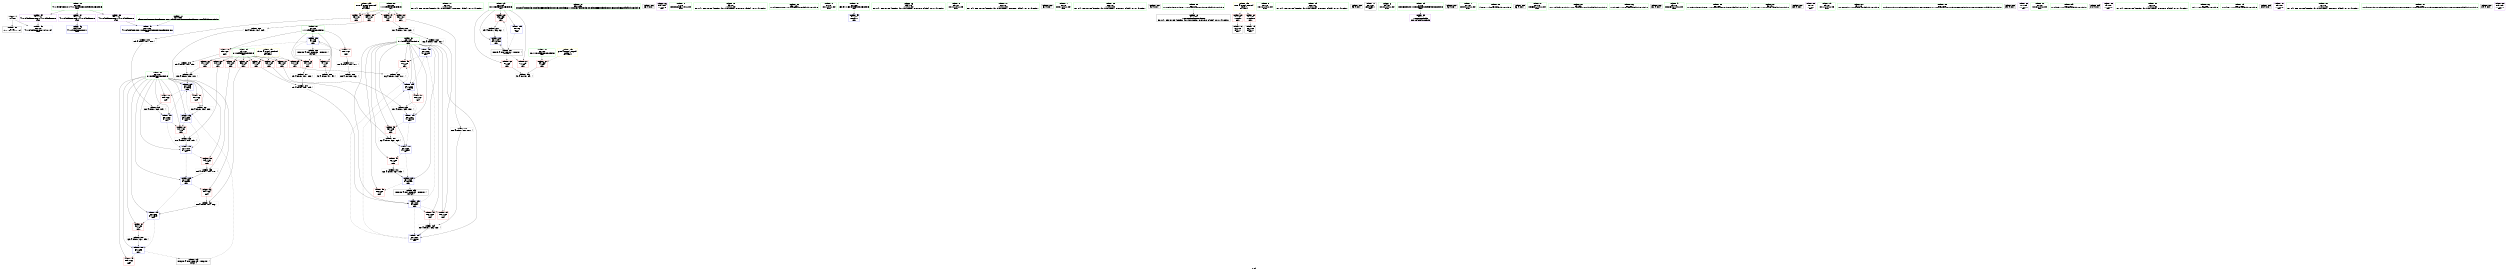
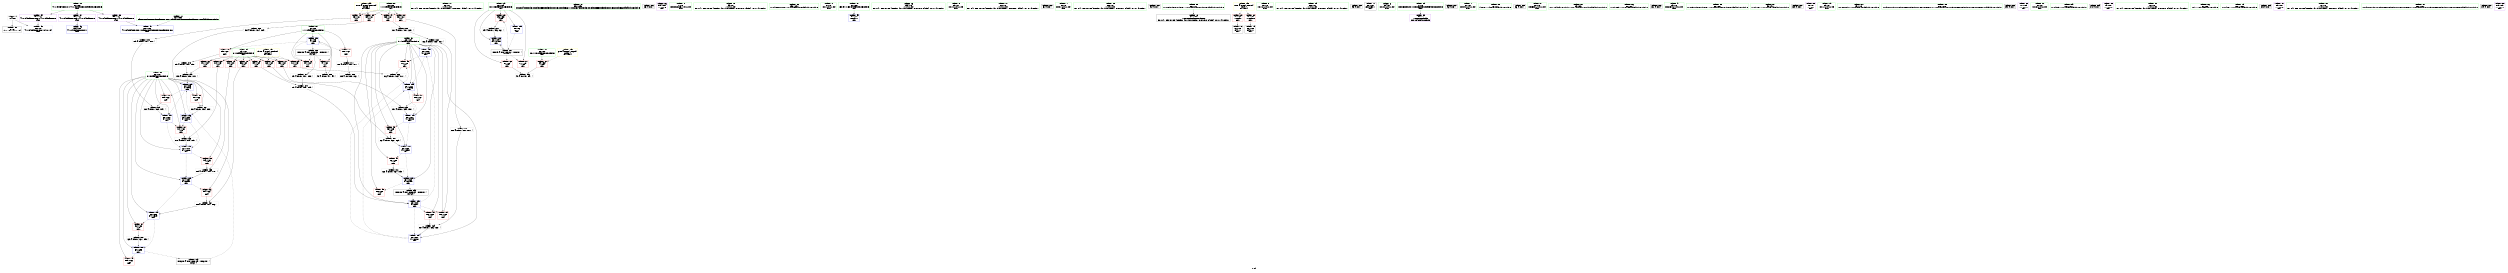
(305, 70) -> (315, 65)
